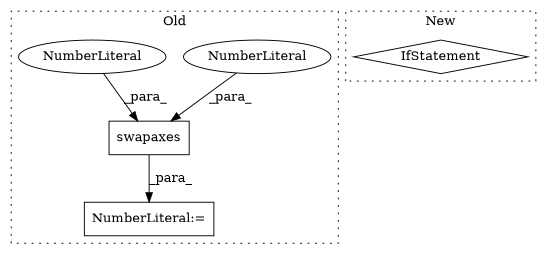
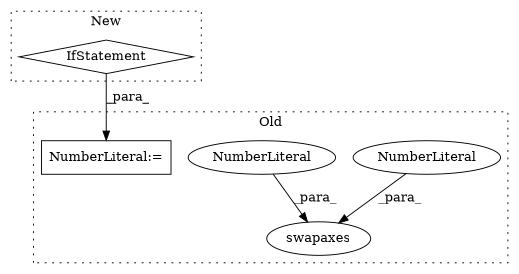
(149, 138) -> (319, 239)
(149, 174) -> (106, 102)
